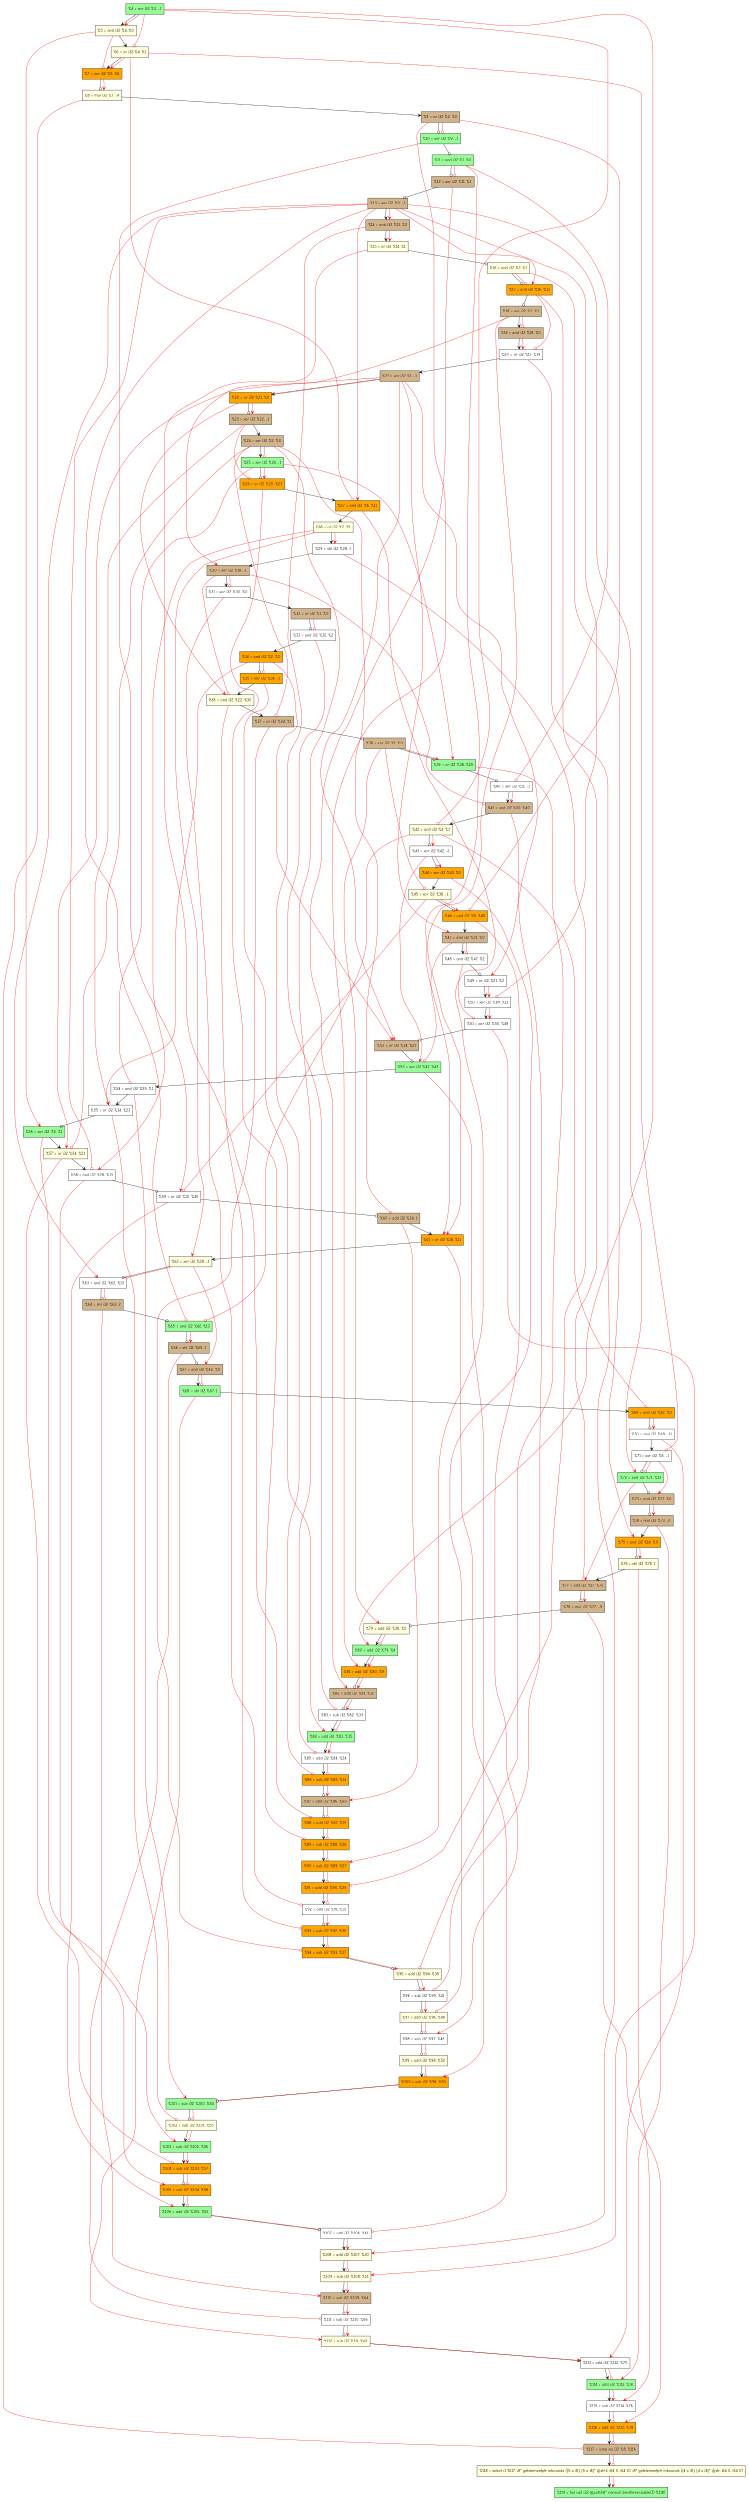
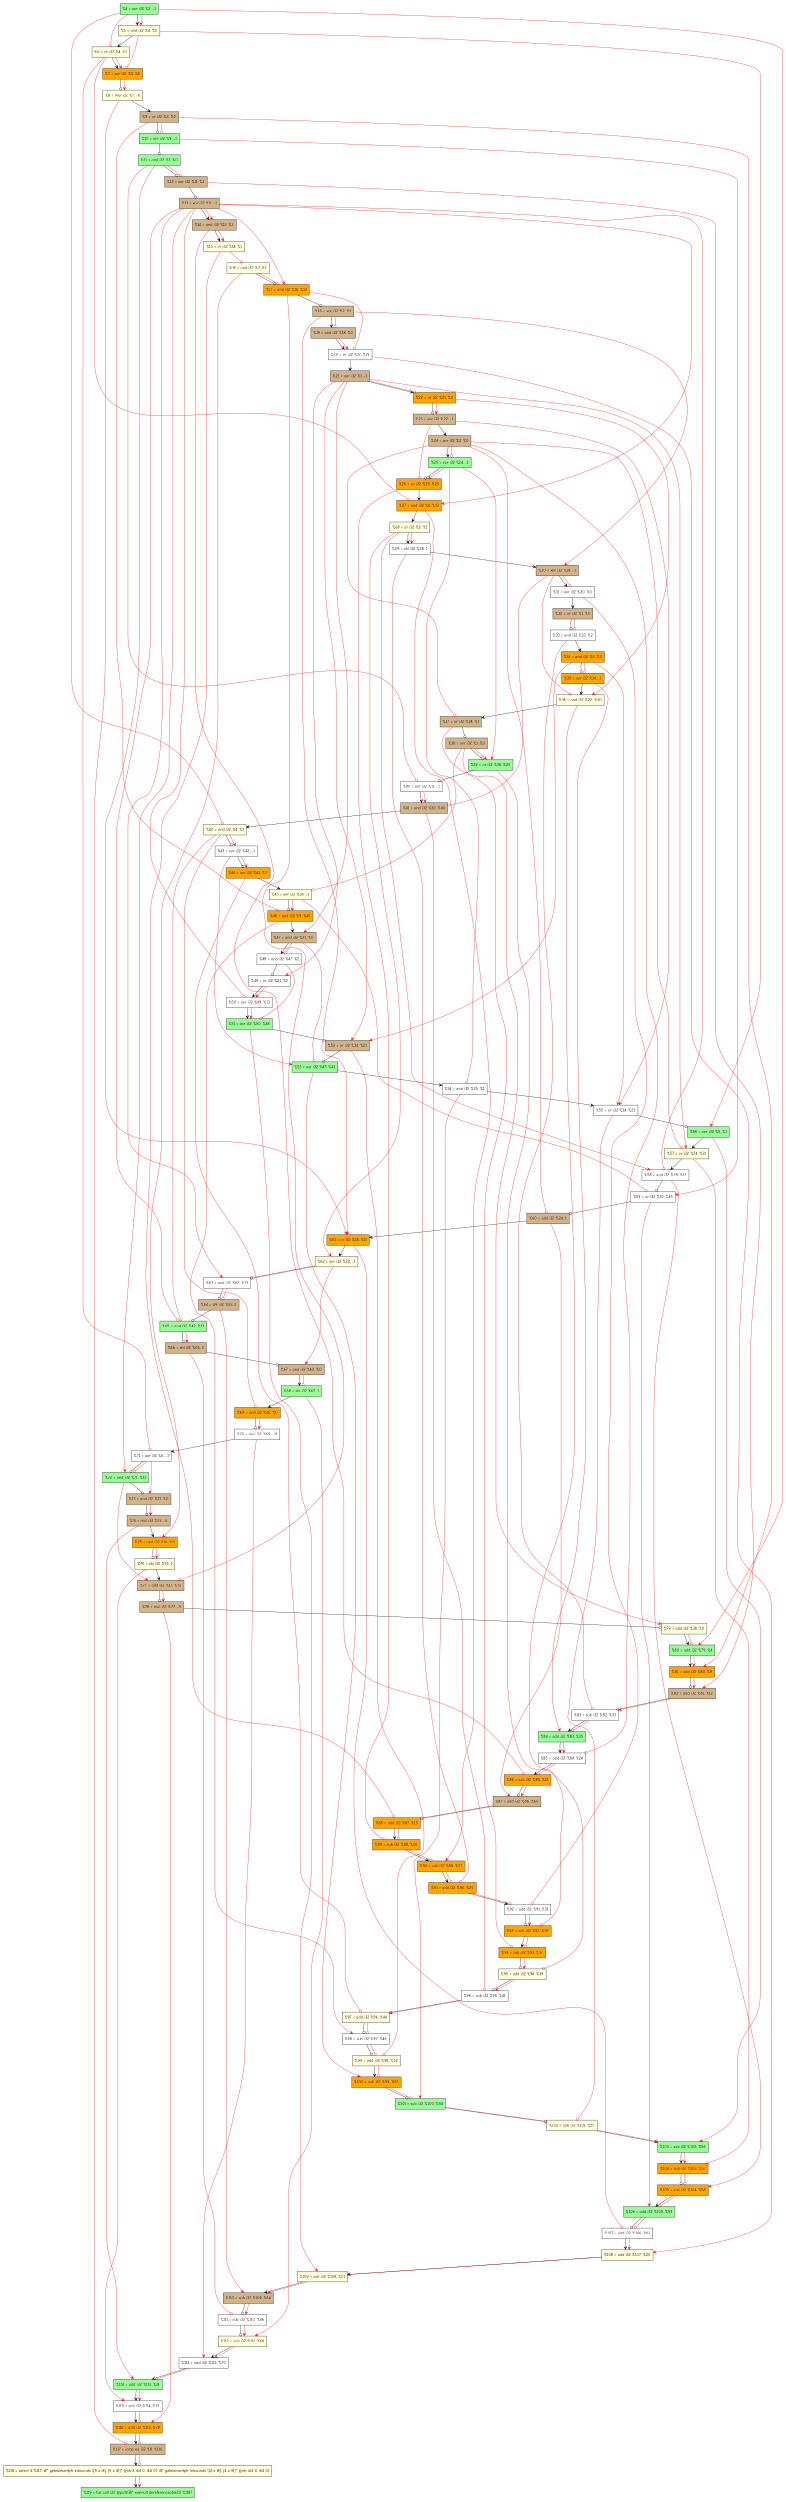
(445, 257) -> (235, 257)
(488, 1024) -> (249, 1024)
none -> (378, 1563)
